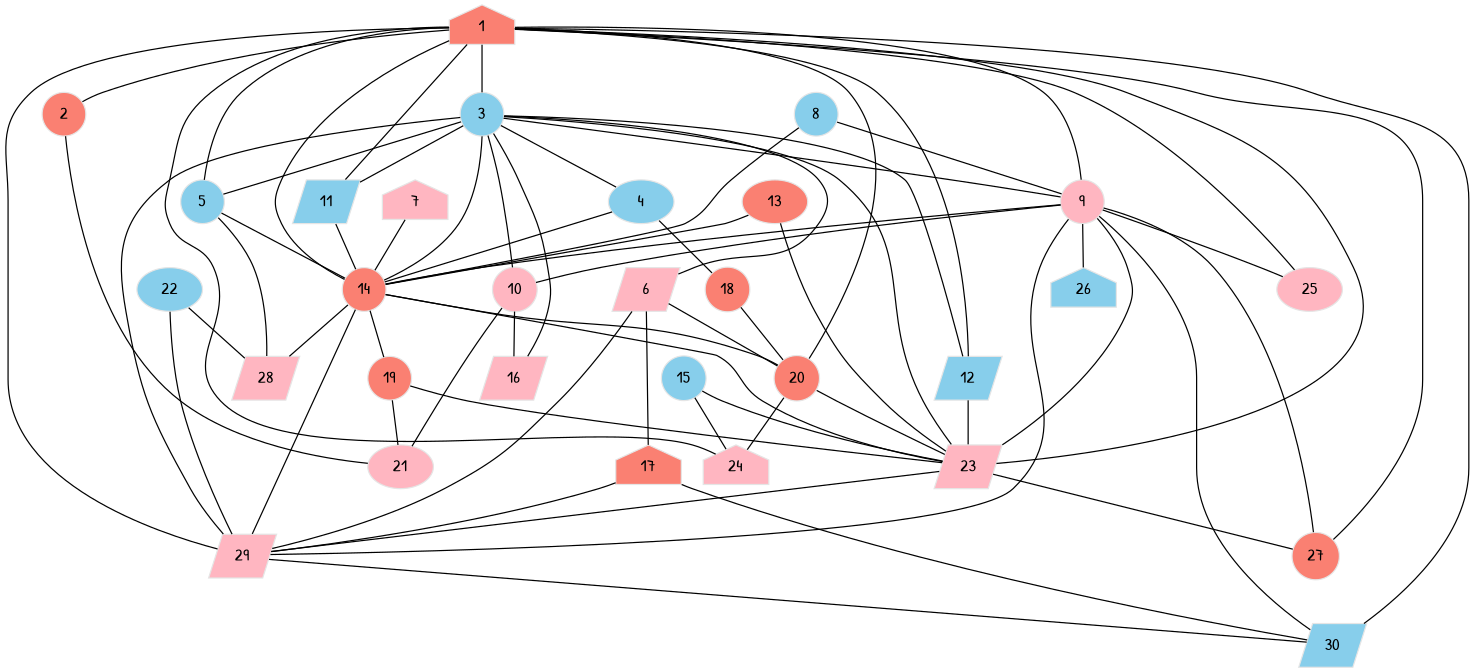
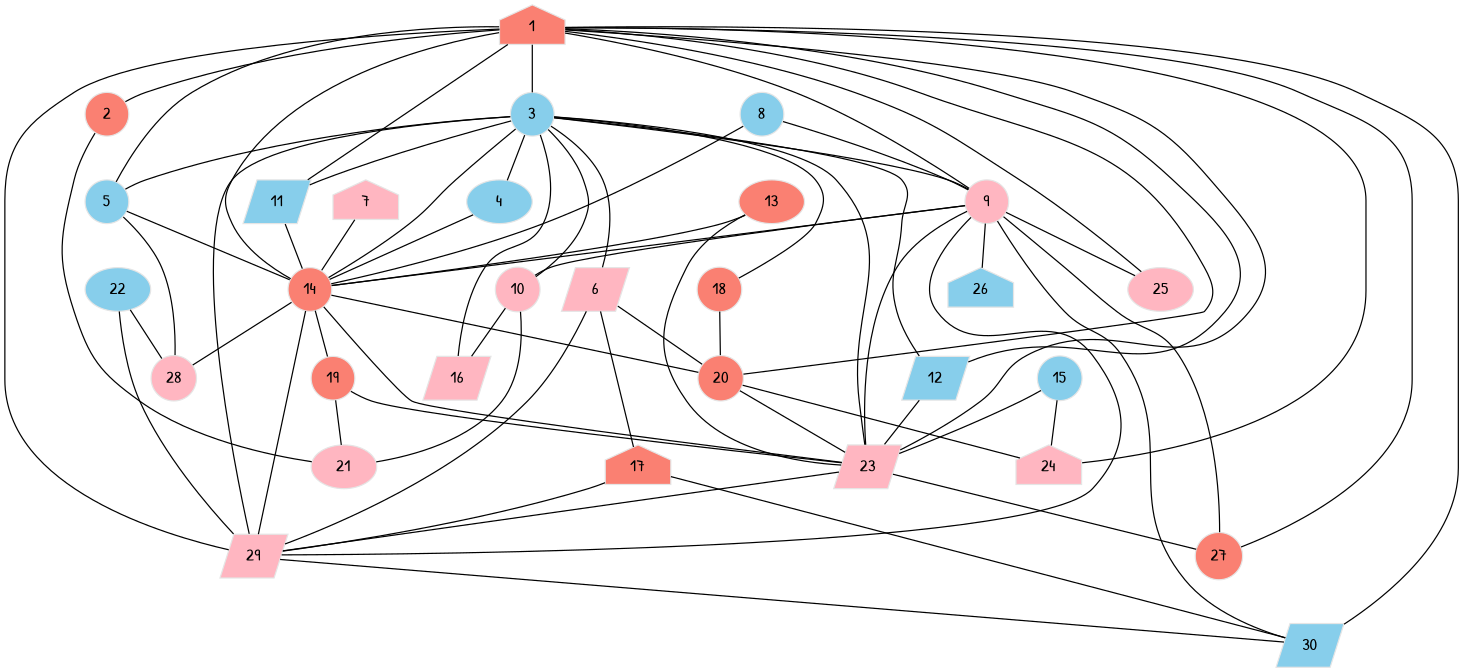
(697, 259) -> (805, 172)
(266, 378) -> (174, 378)
